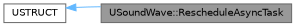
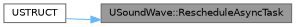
(88, 7) -> (78, 19)
